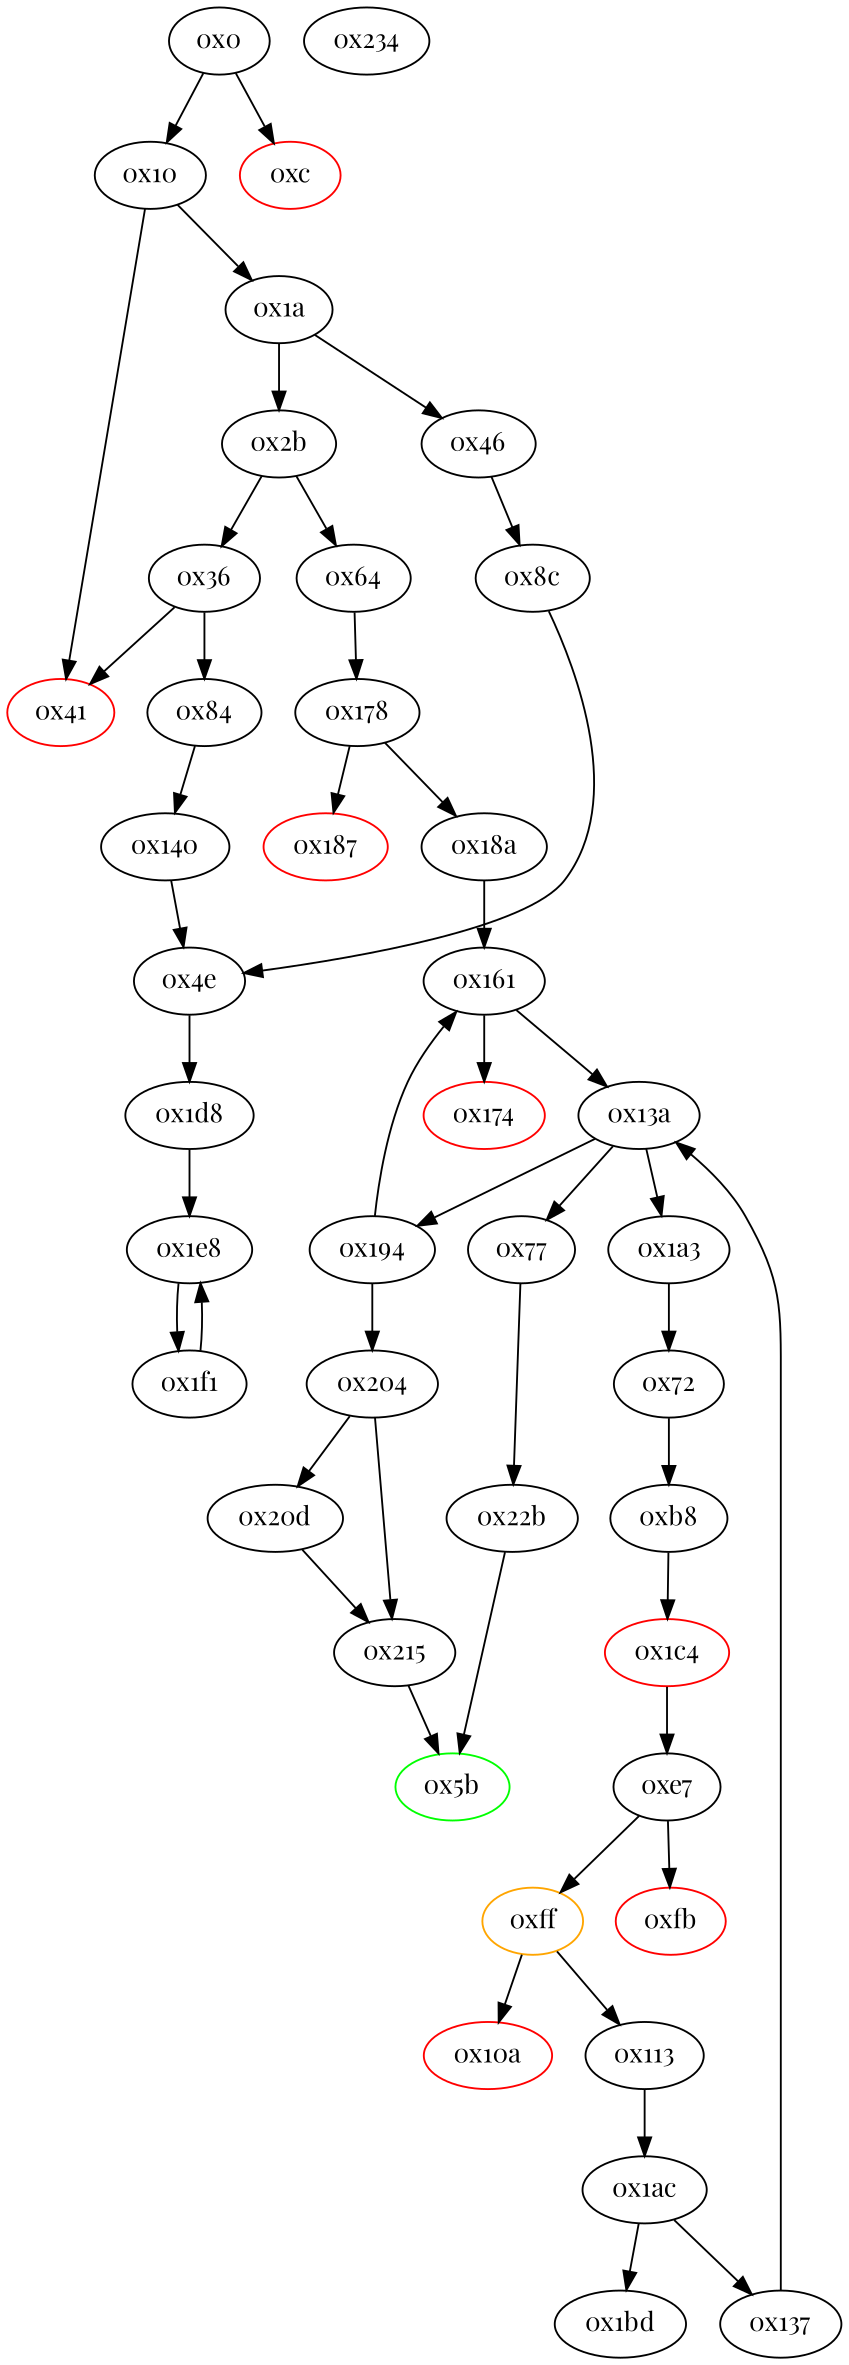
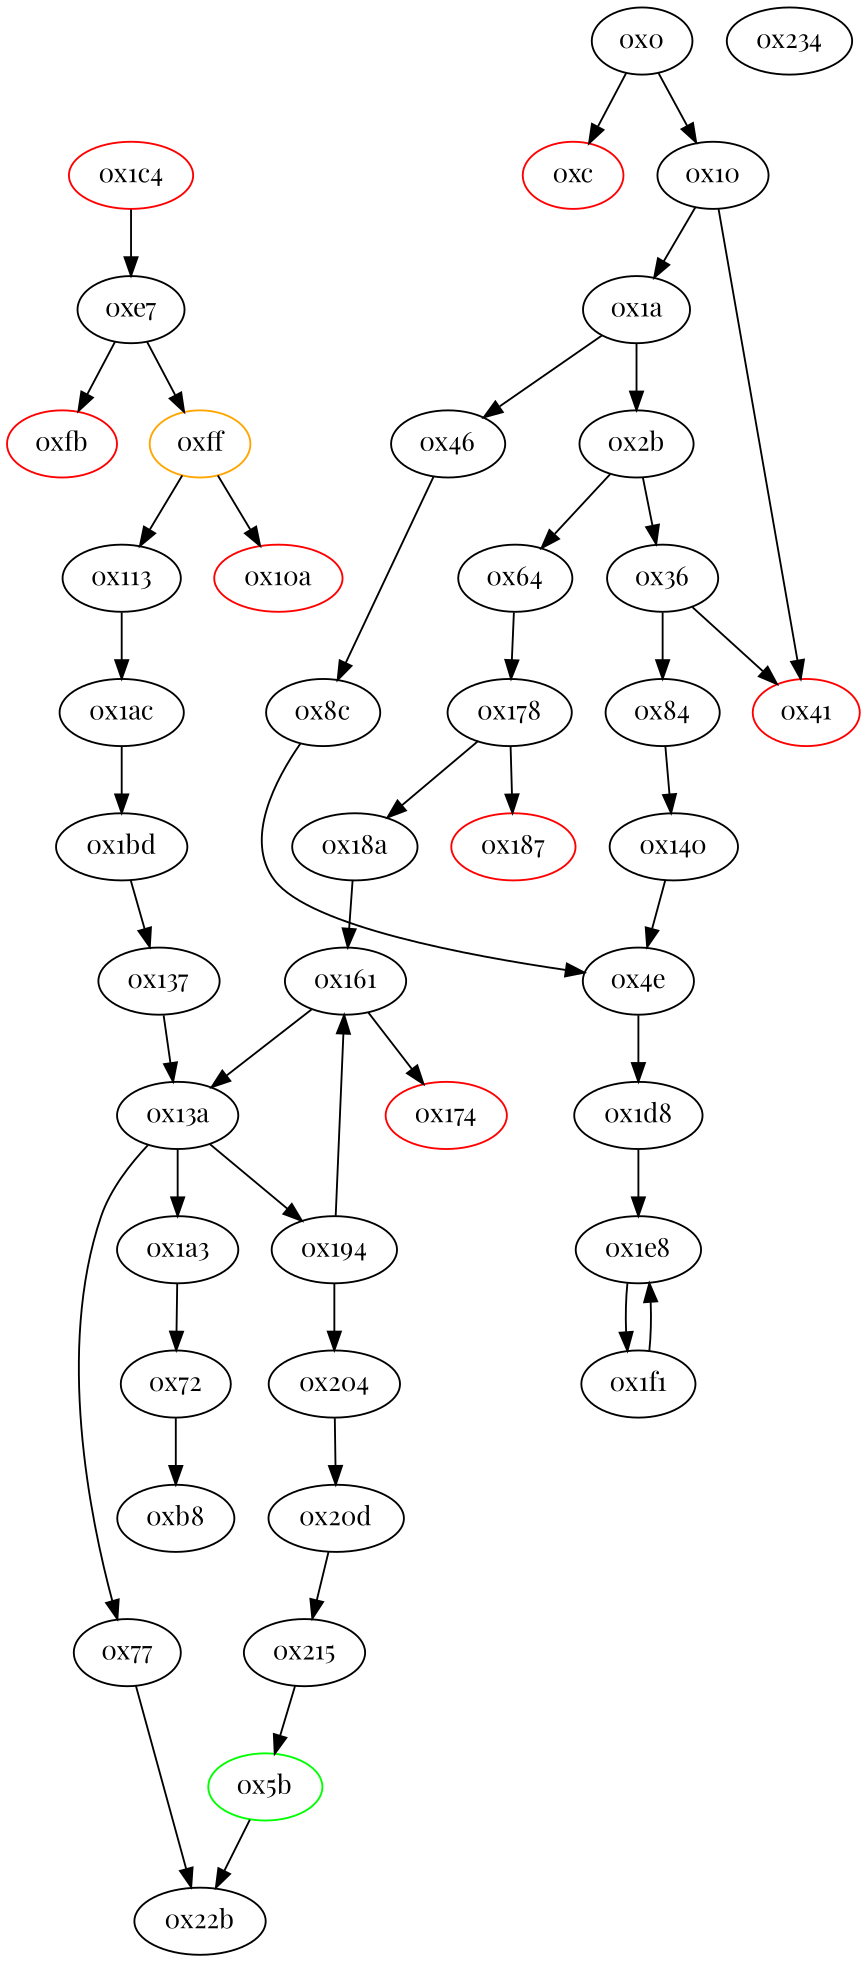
(383, 1509) -> none
(668, 1576) -> none
(484, 1643) -> (237, 1845)
(706, 2251) -> (138, 905)
